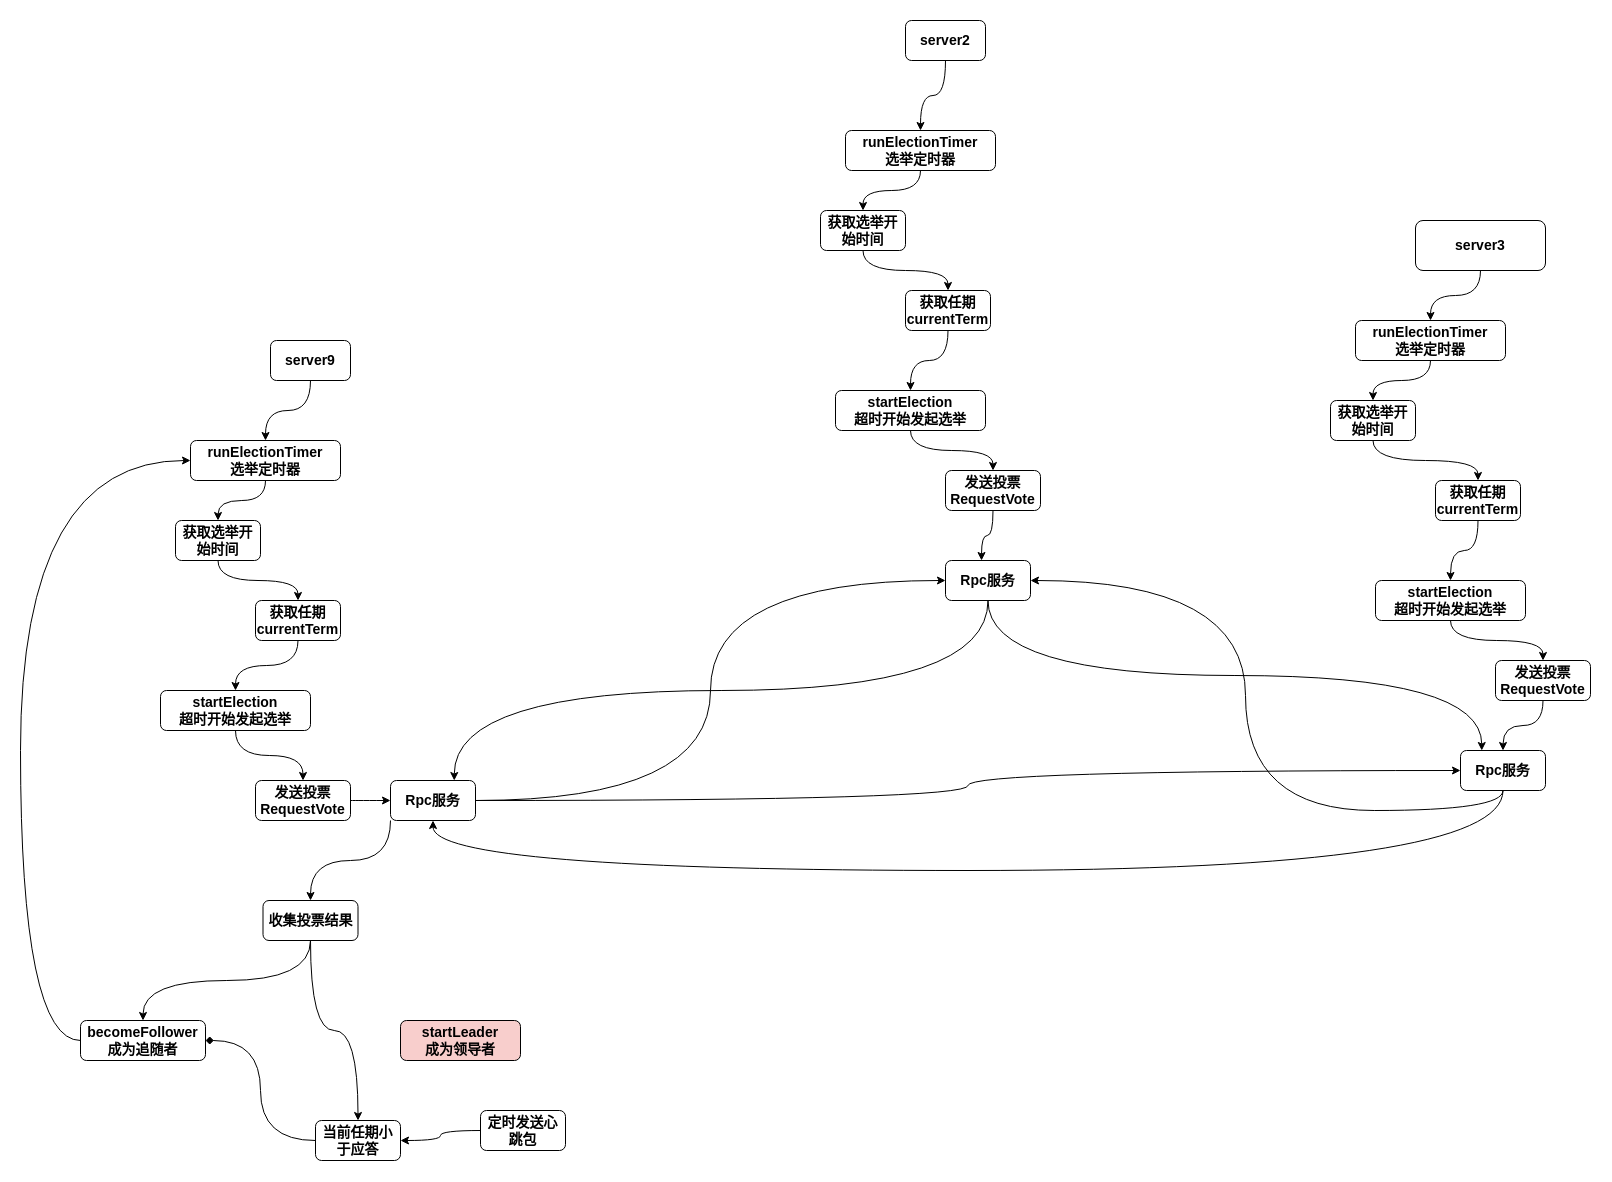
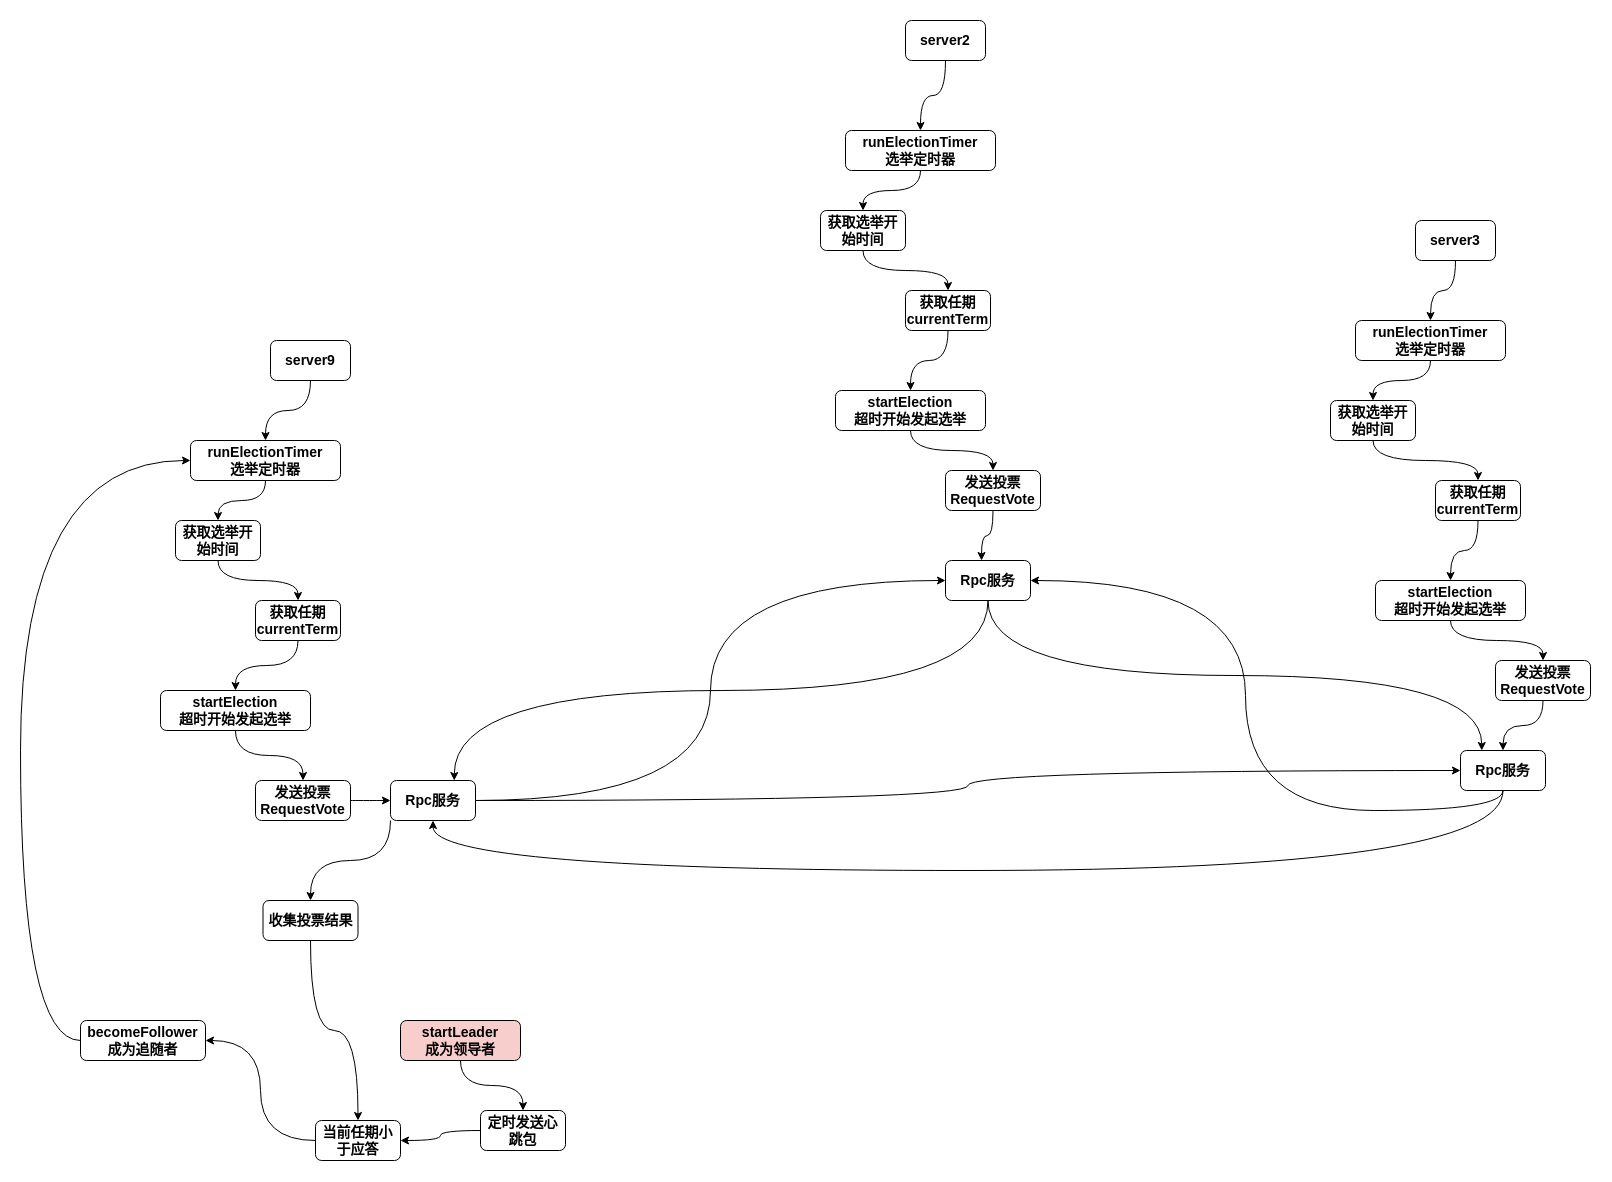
(1481, 246) -> (1456, 241)
(223, 981) -> none
(214, 1041) -> (214, 1041)
none -> (489, 1085)
